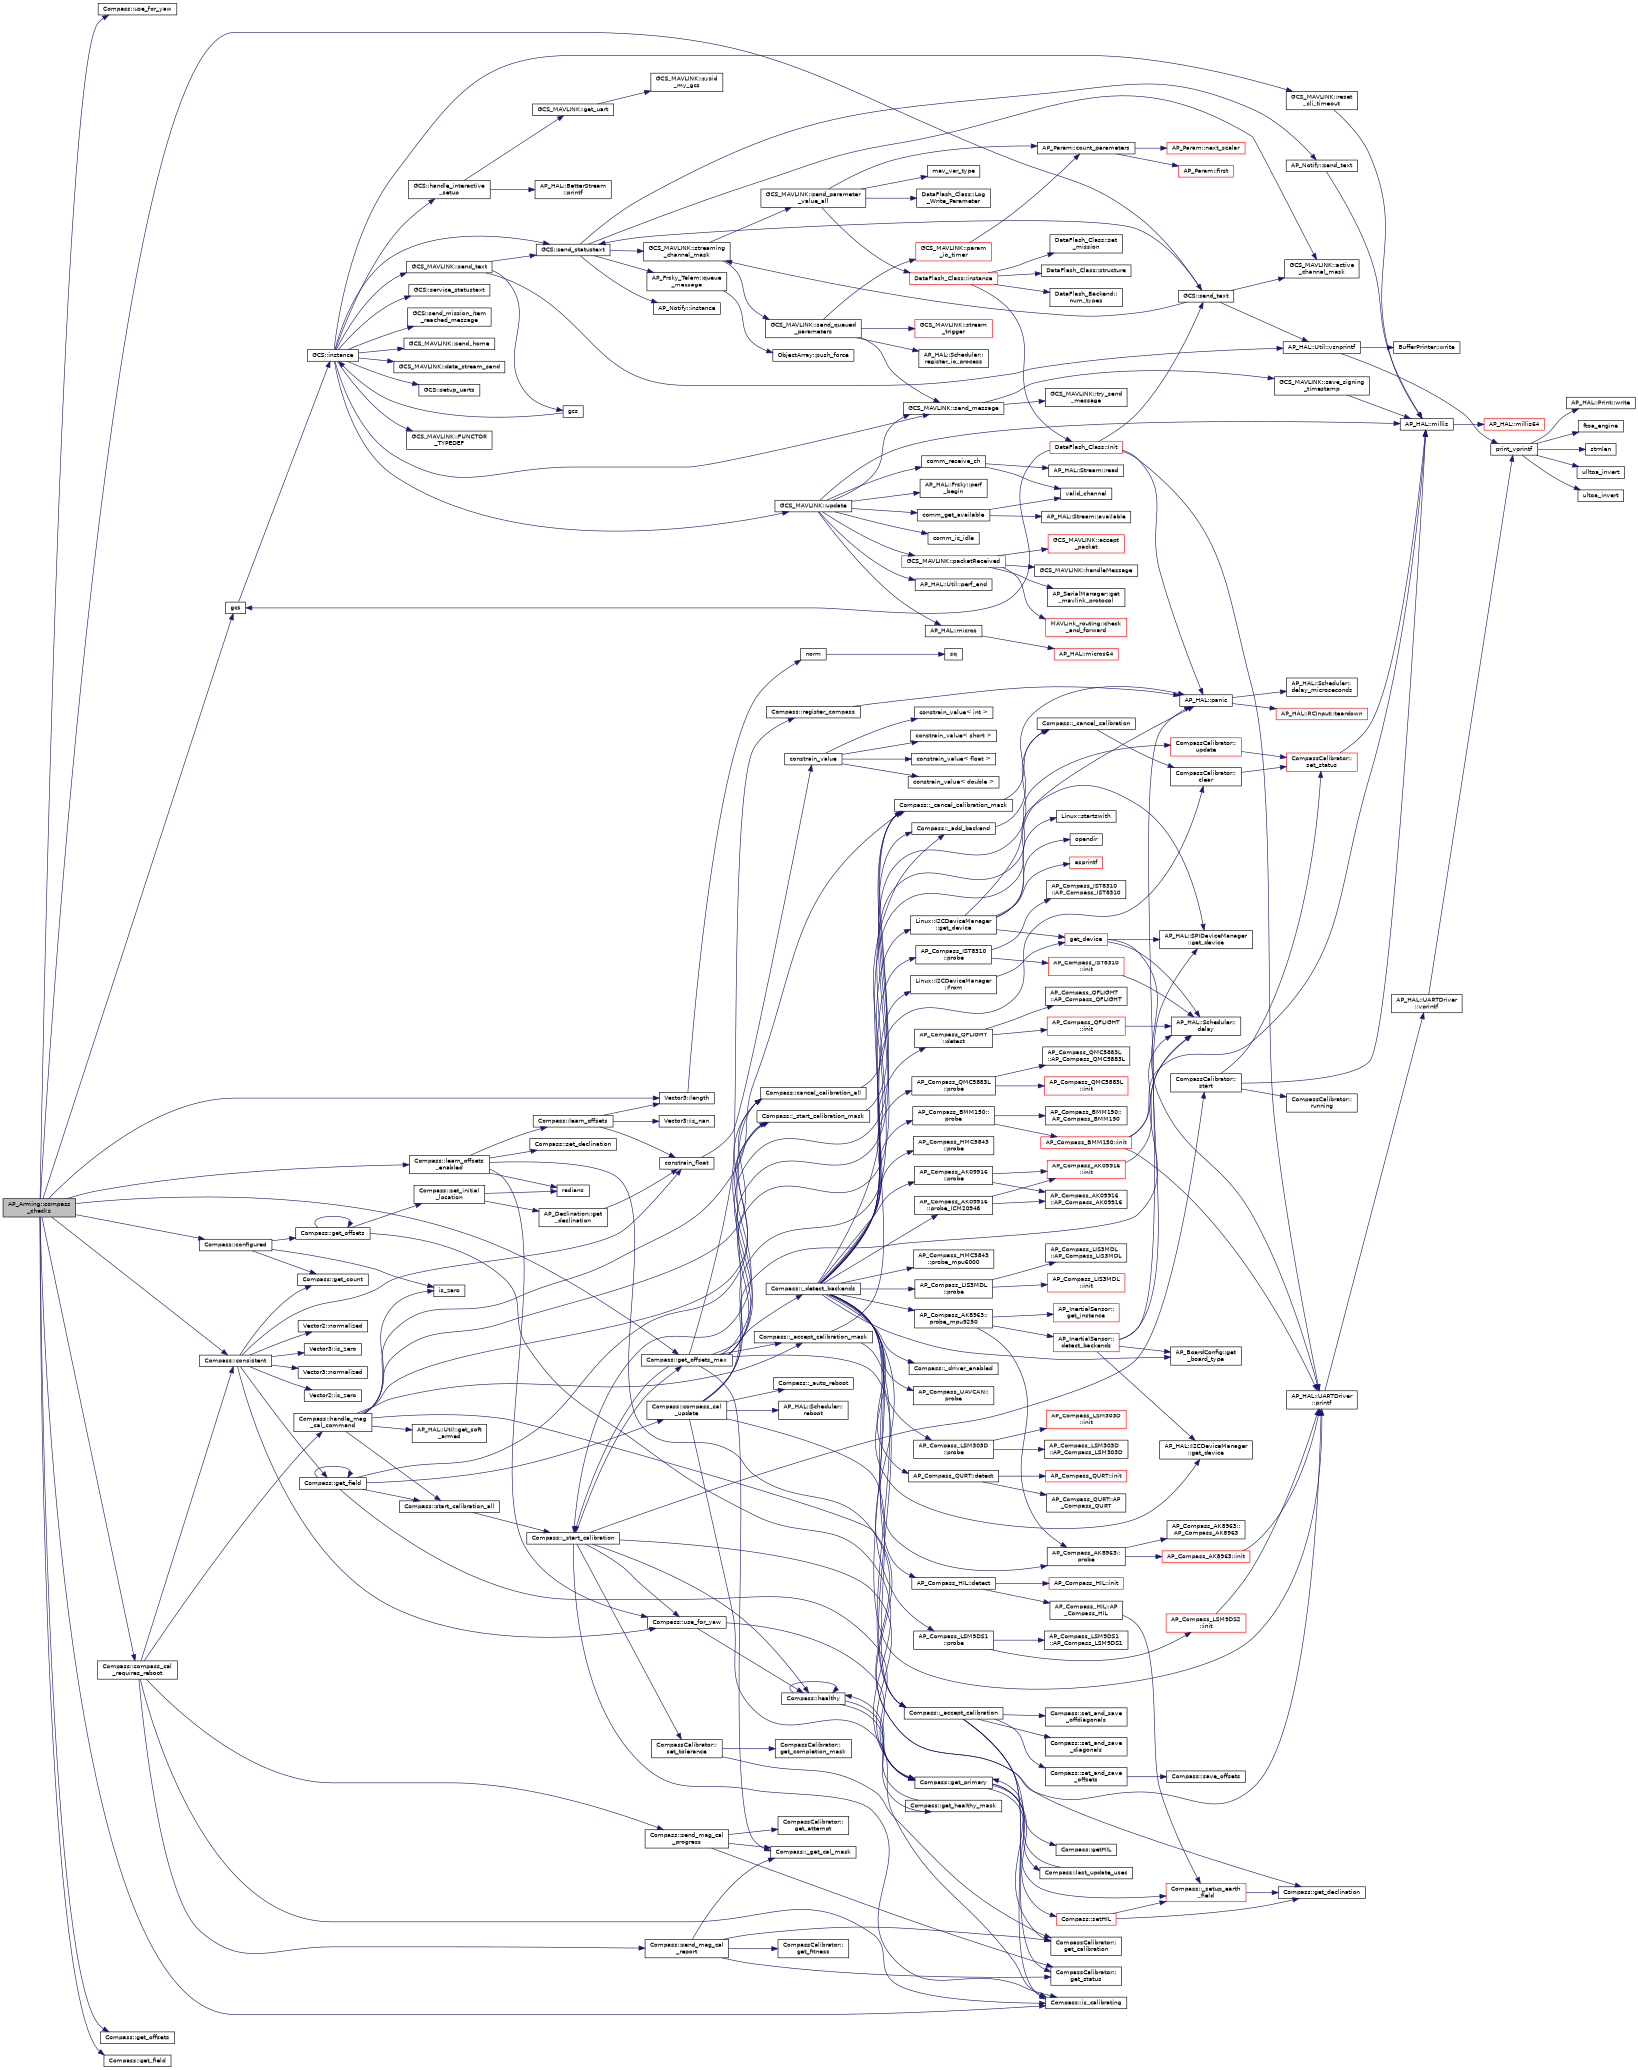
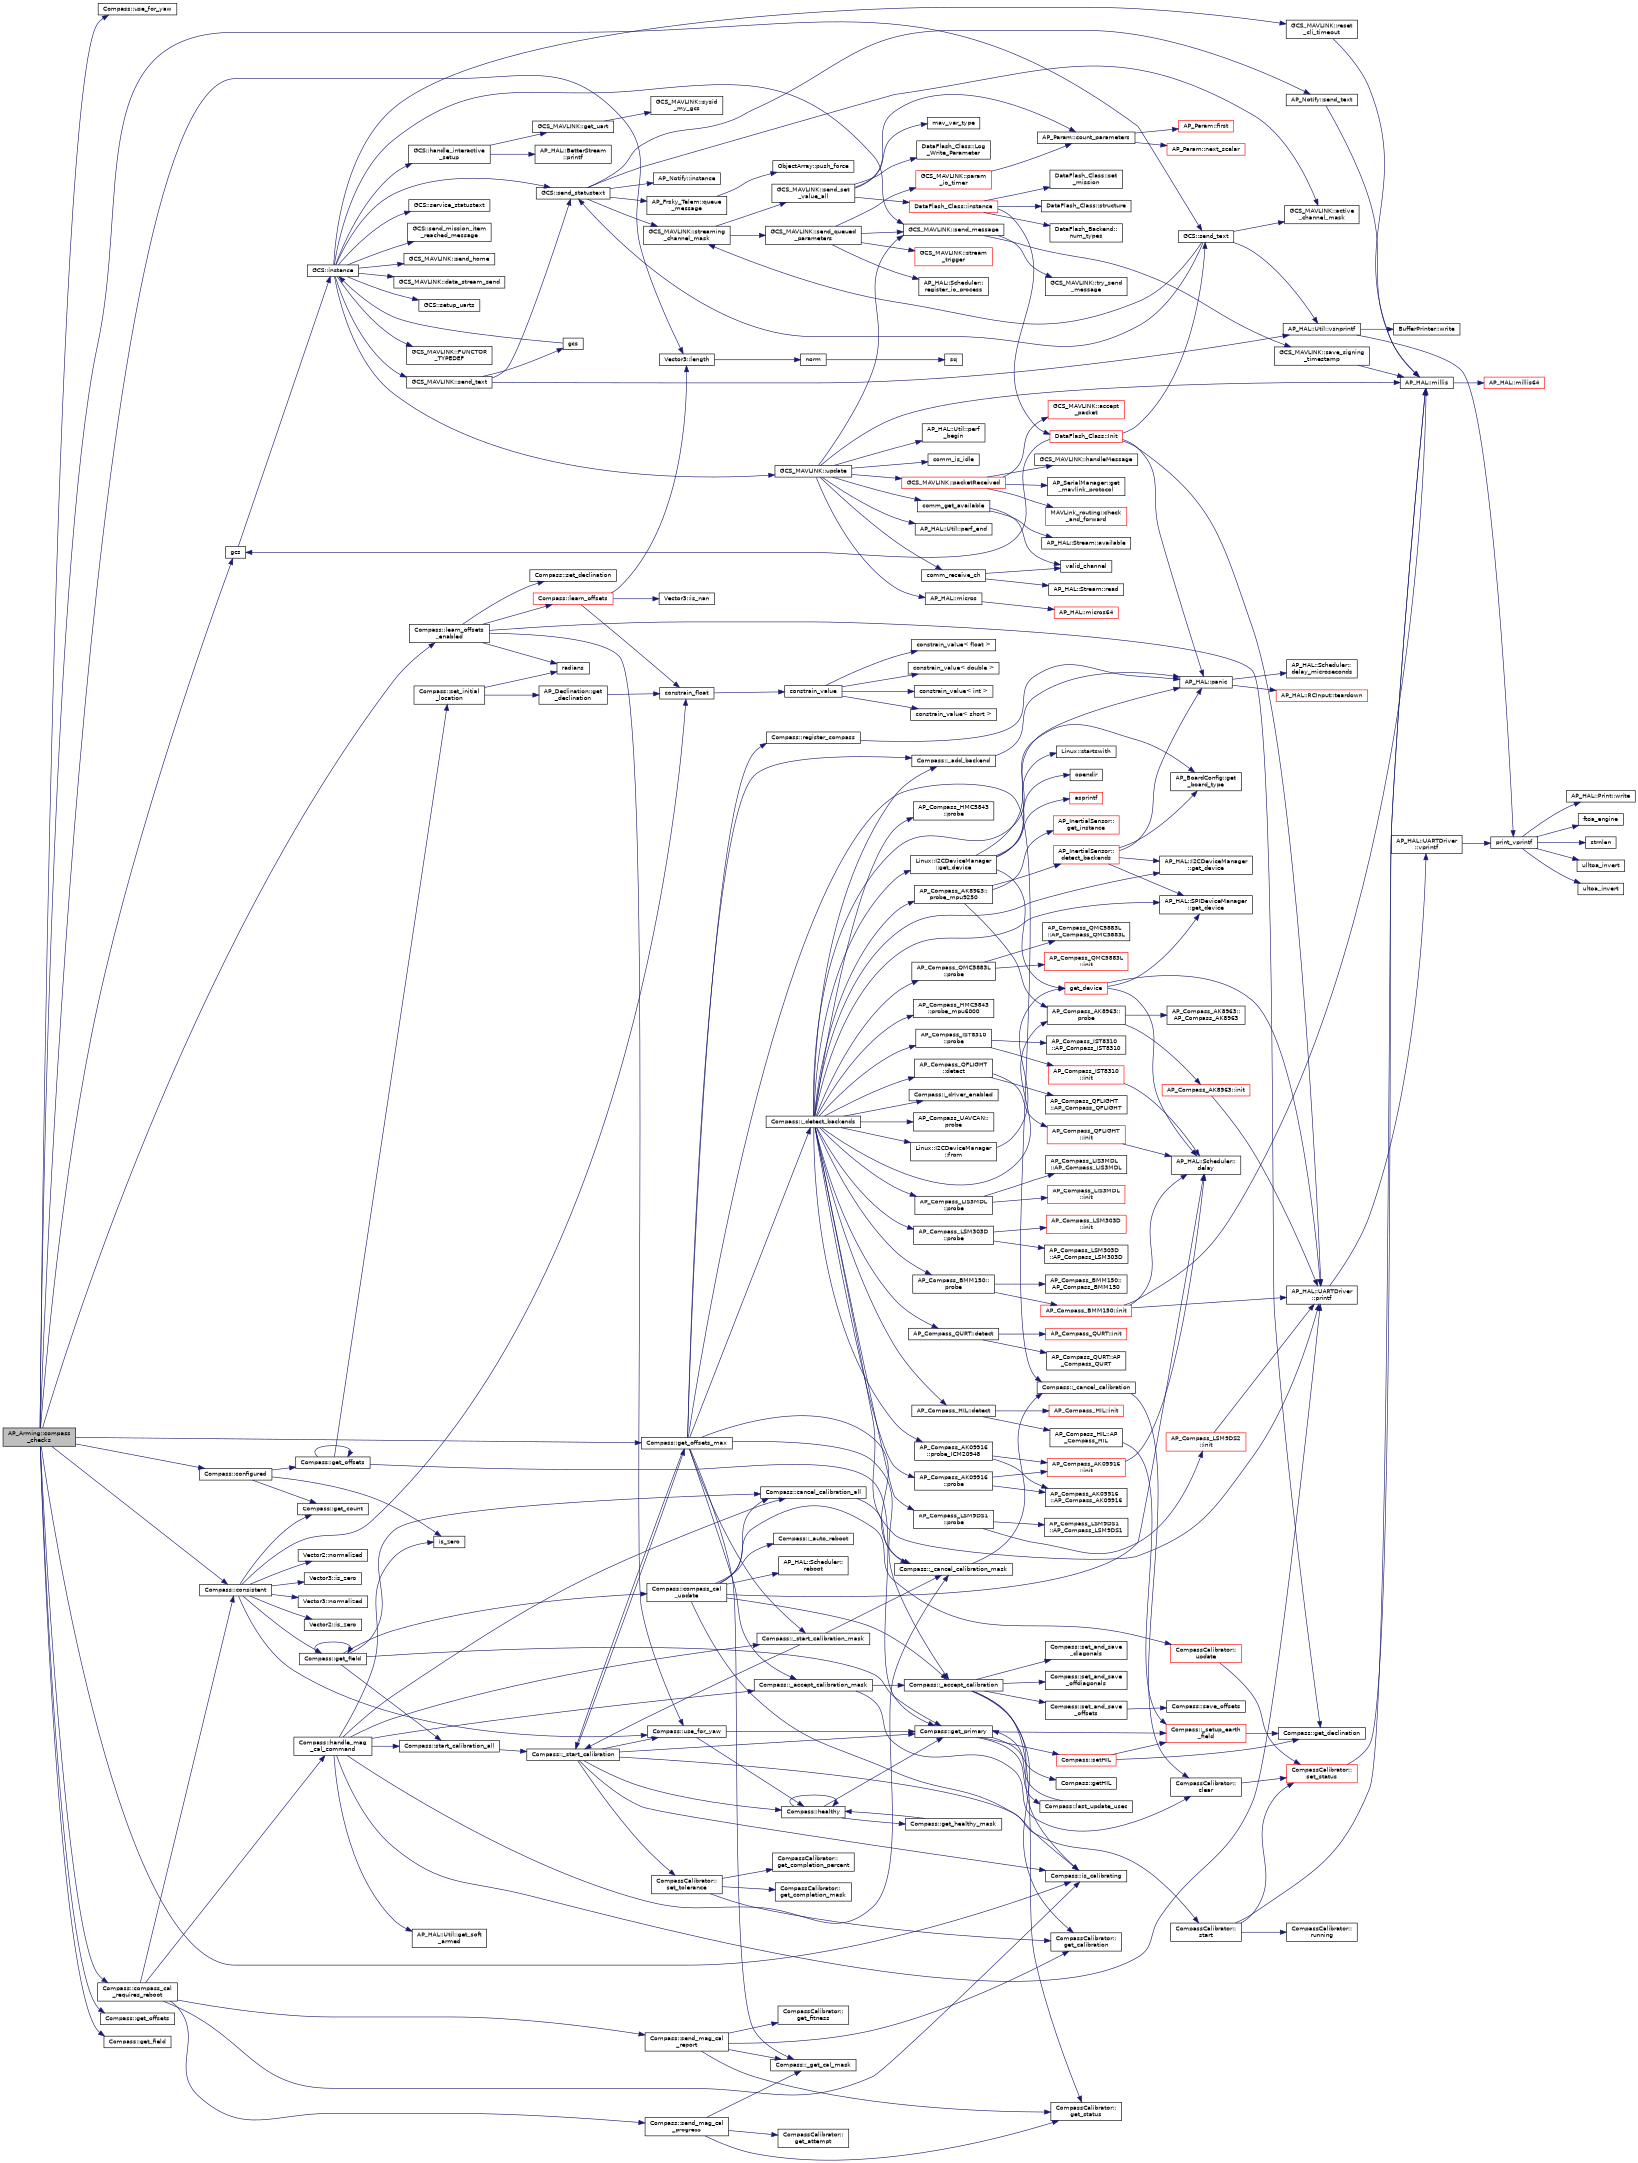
(813, 198) -> (813, 193)
(954, 488) -> (954, 433)
(573, 1121) -> (573, 599)
none -> (813, 1862)
